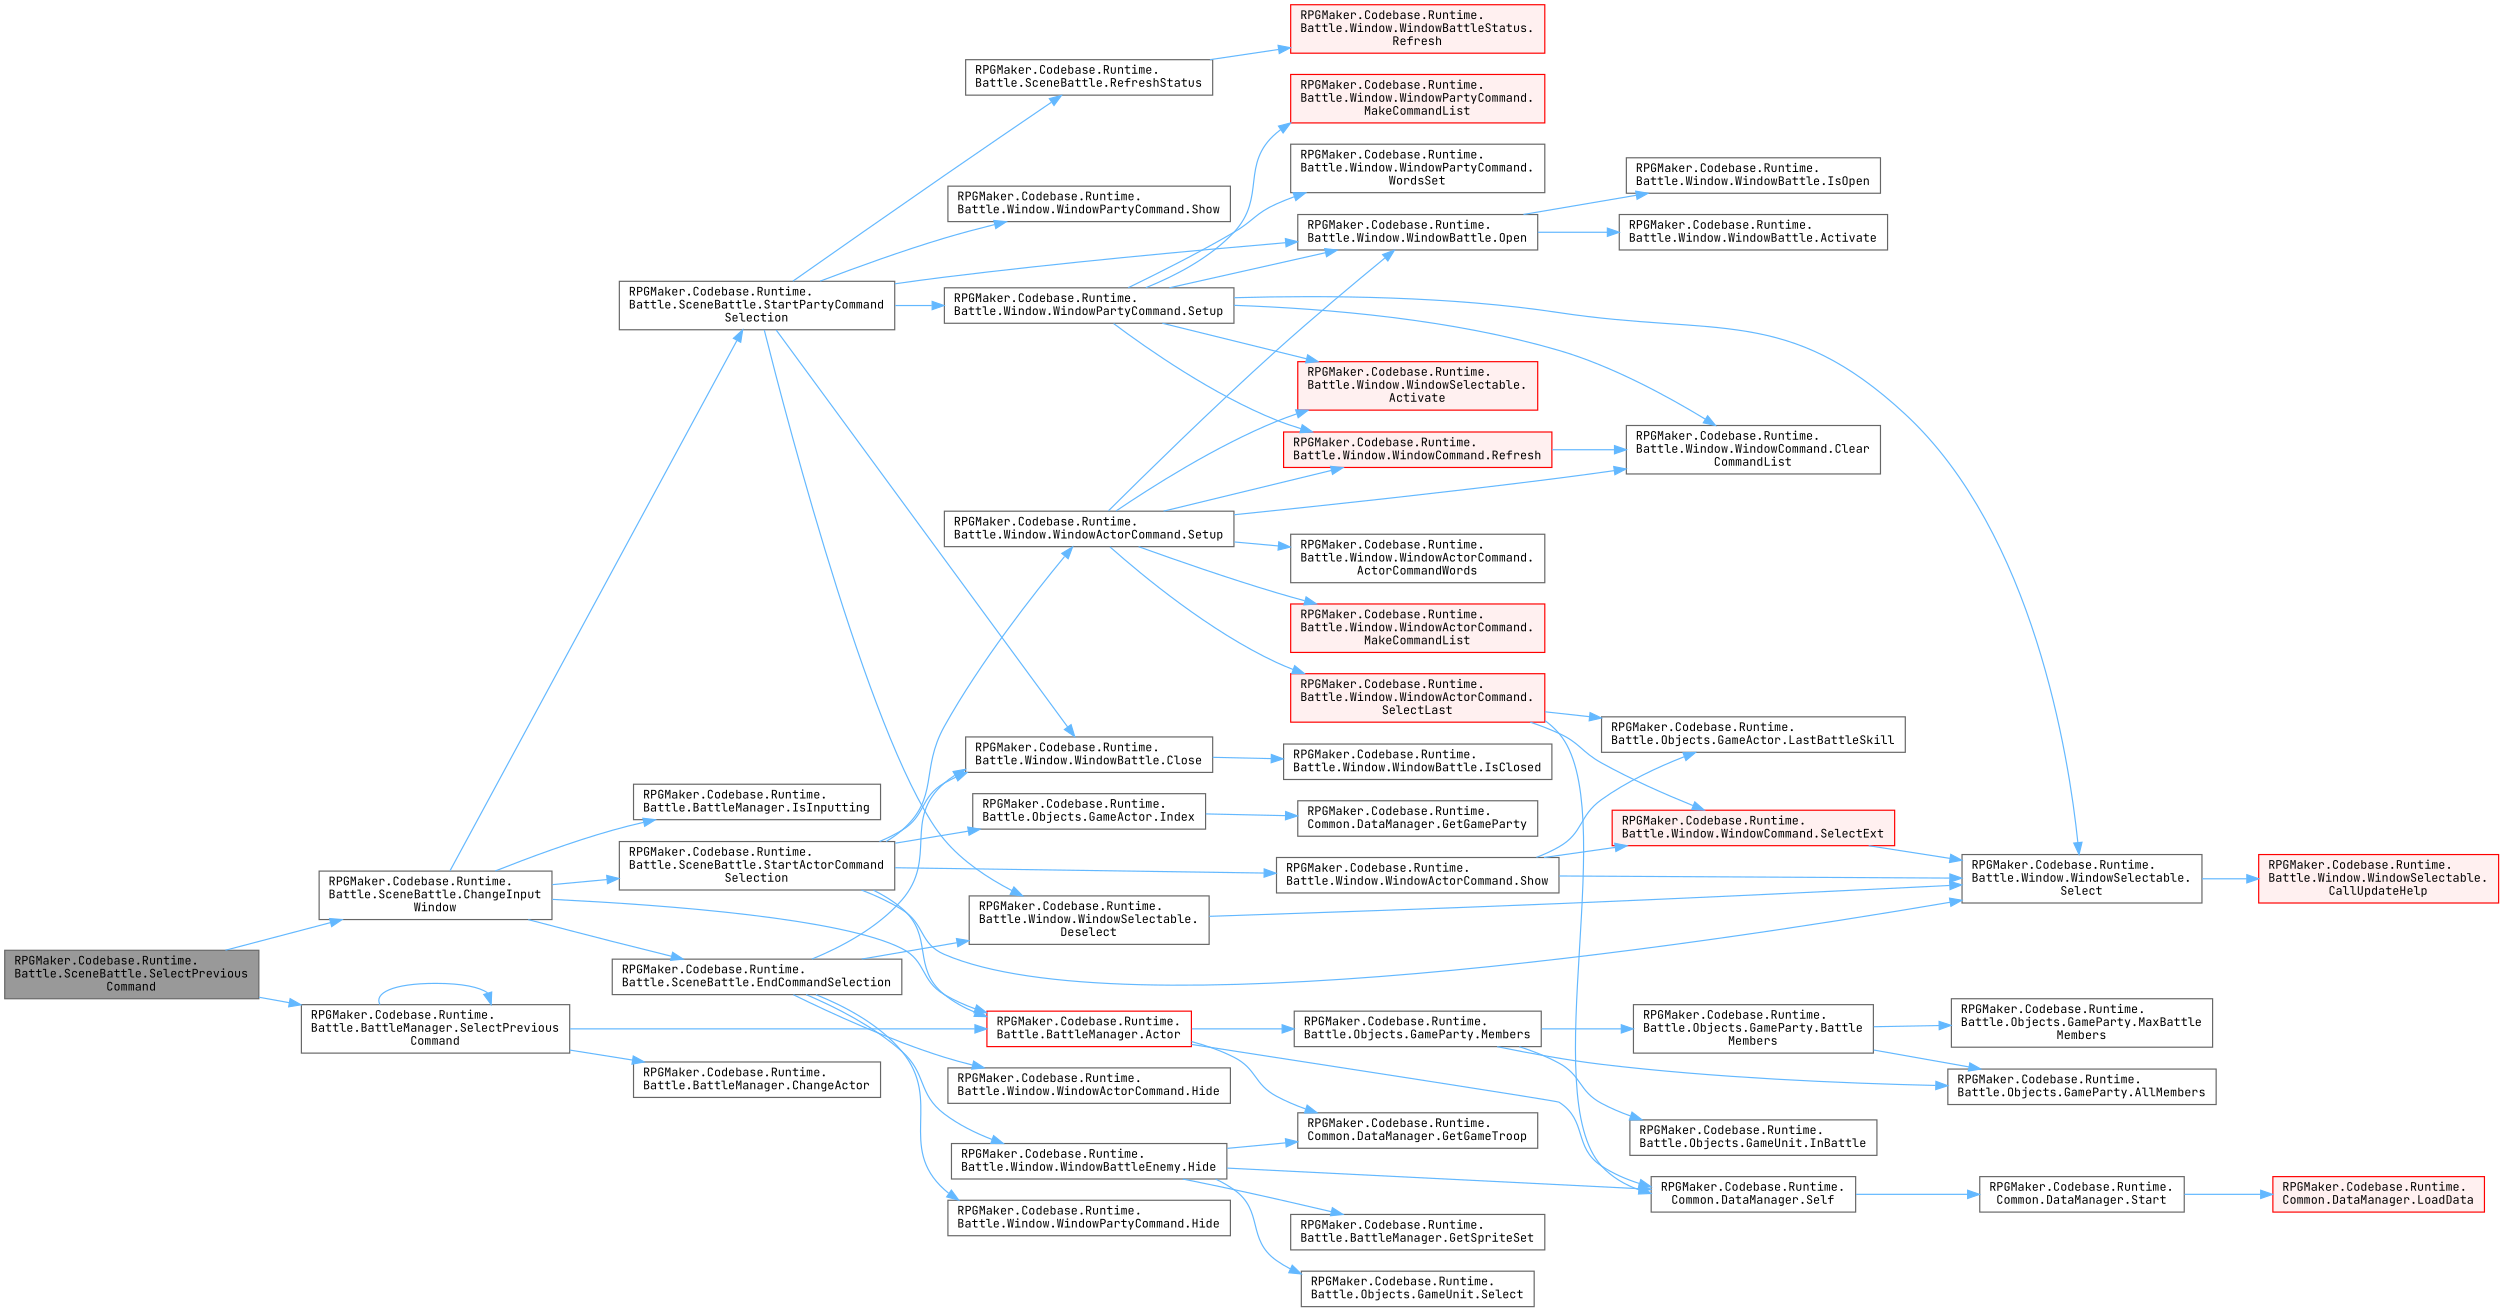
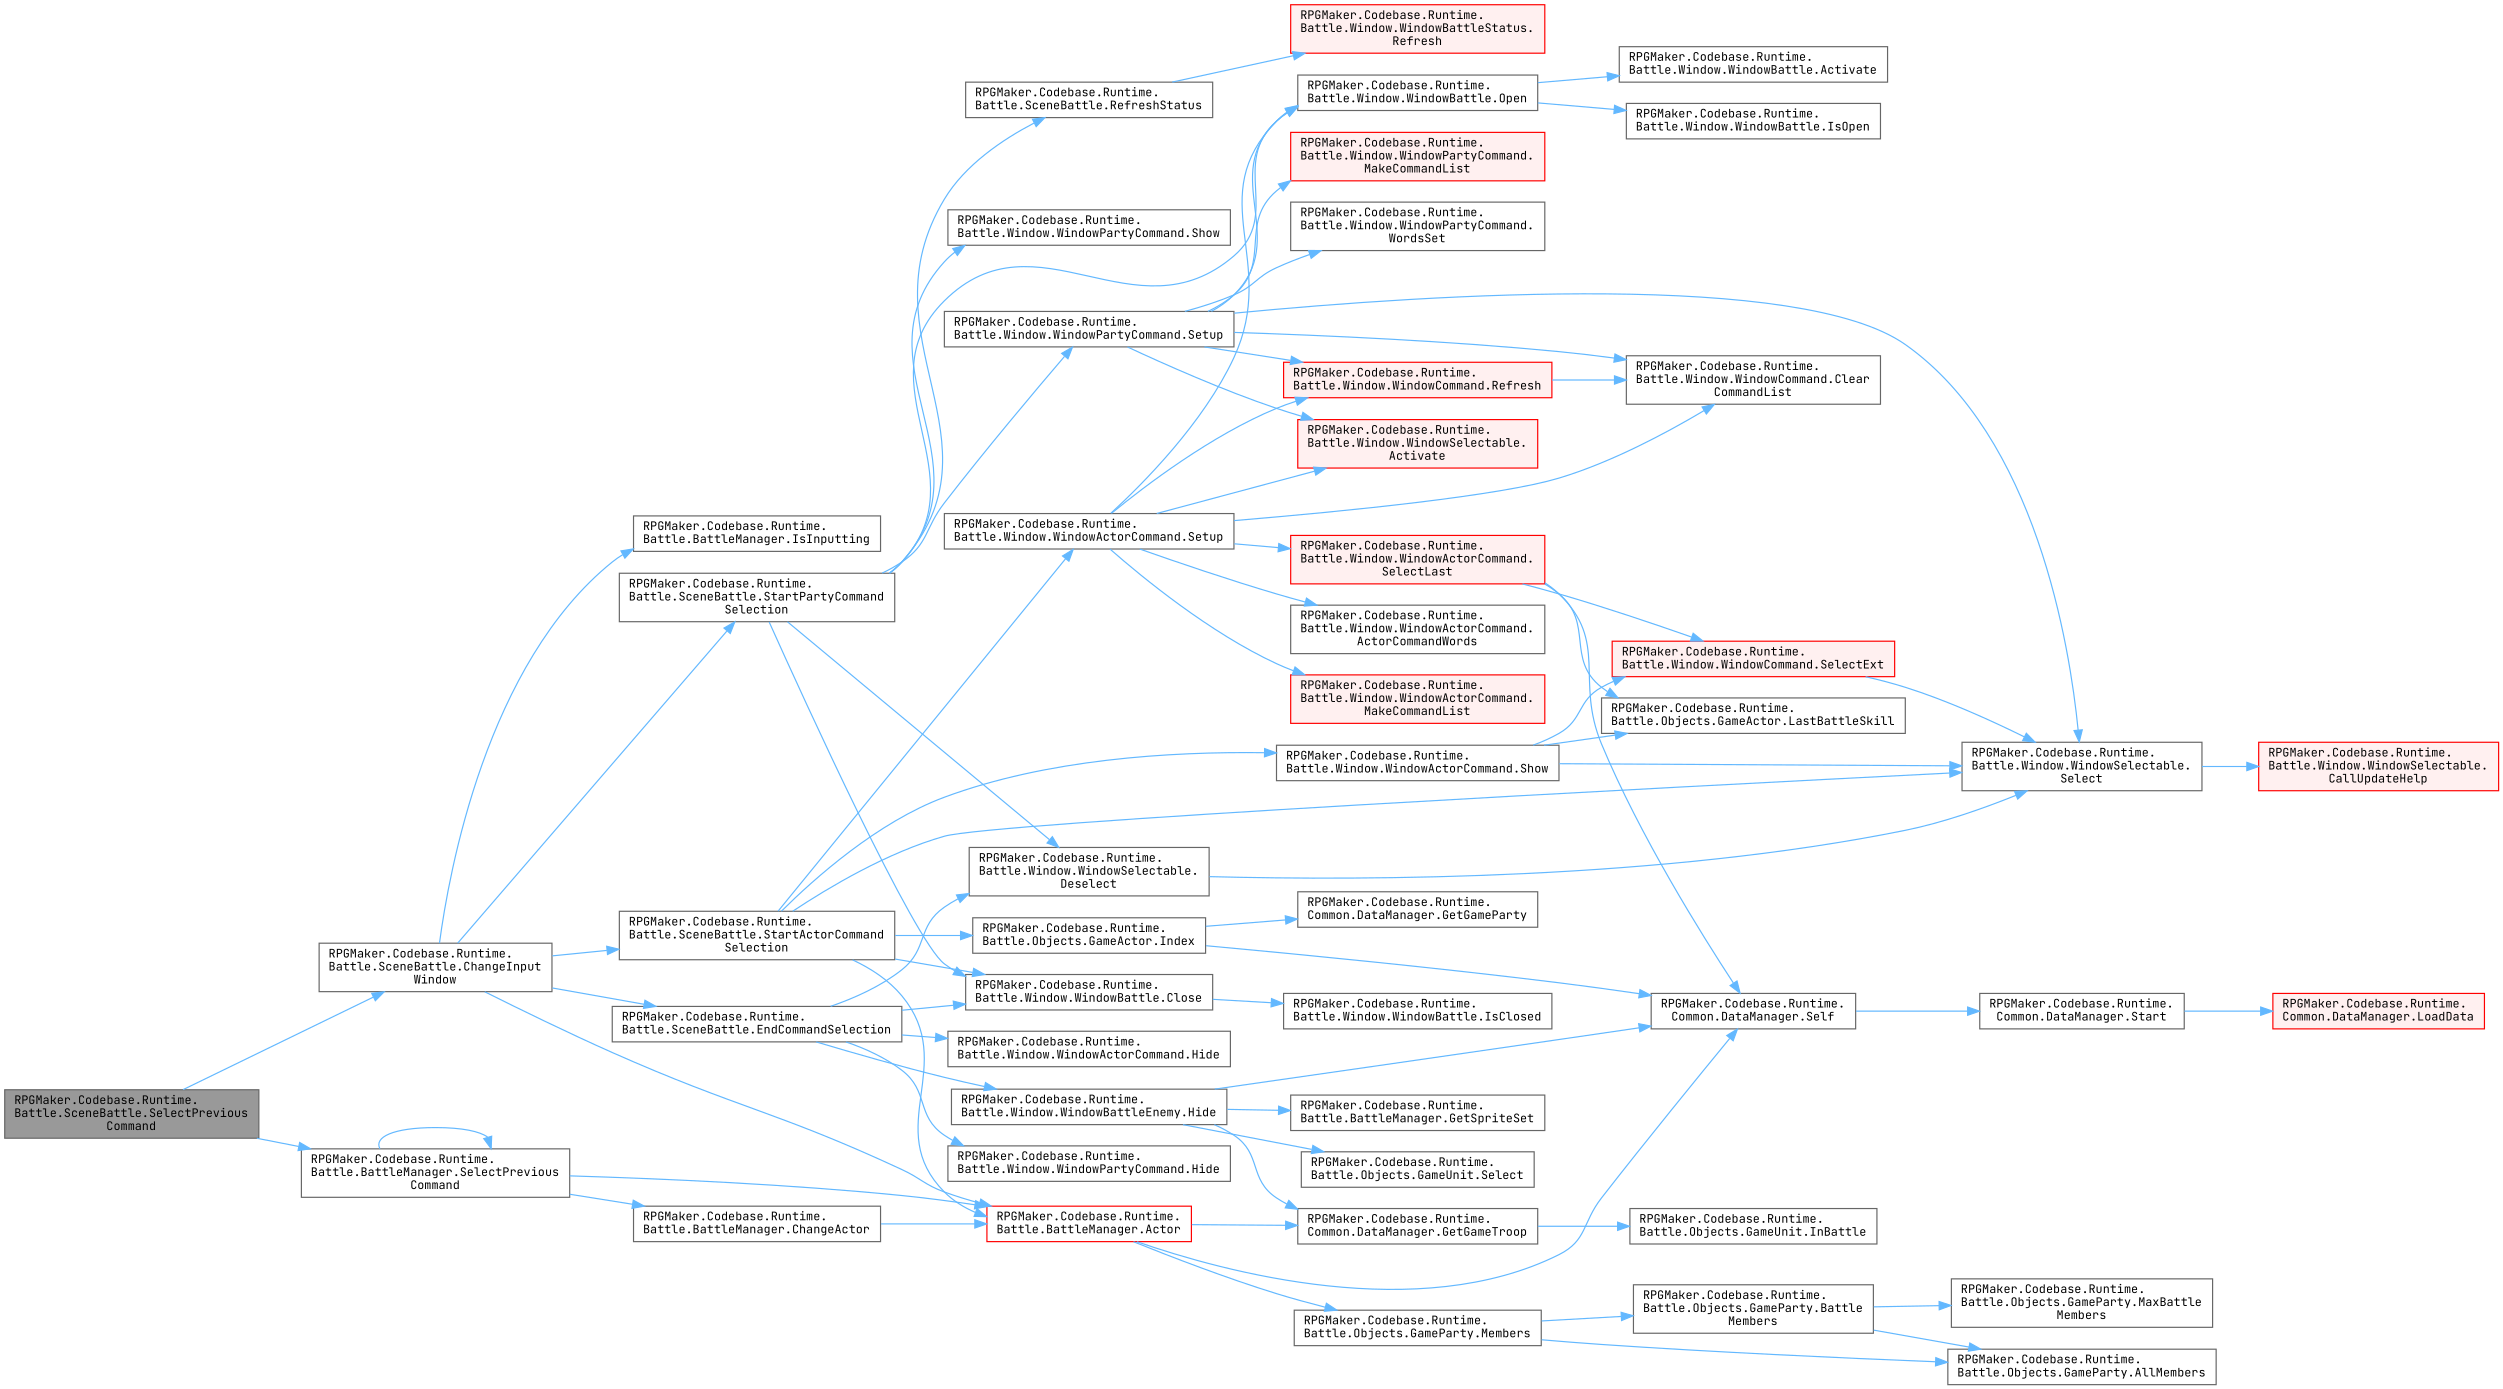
none -> (1423, 967)
(1568, 1069) -> (1578, 1226)
none -> (928, 1224)
